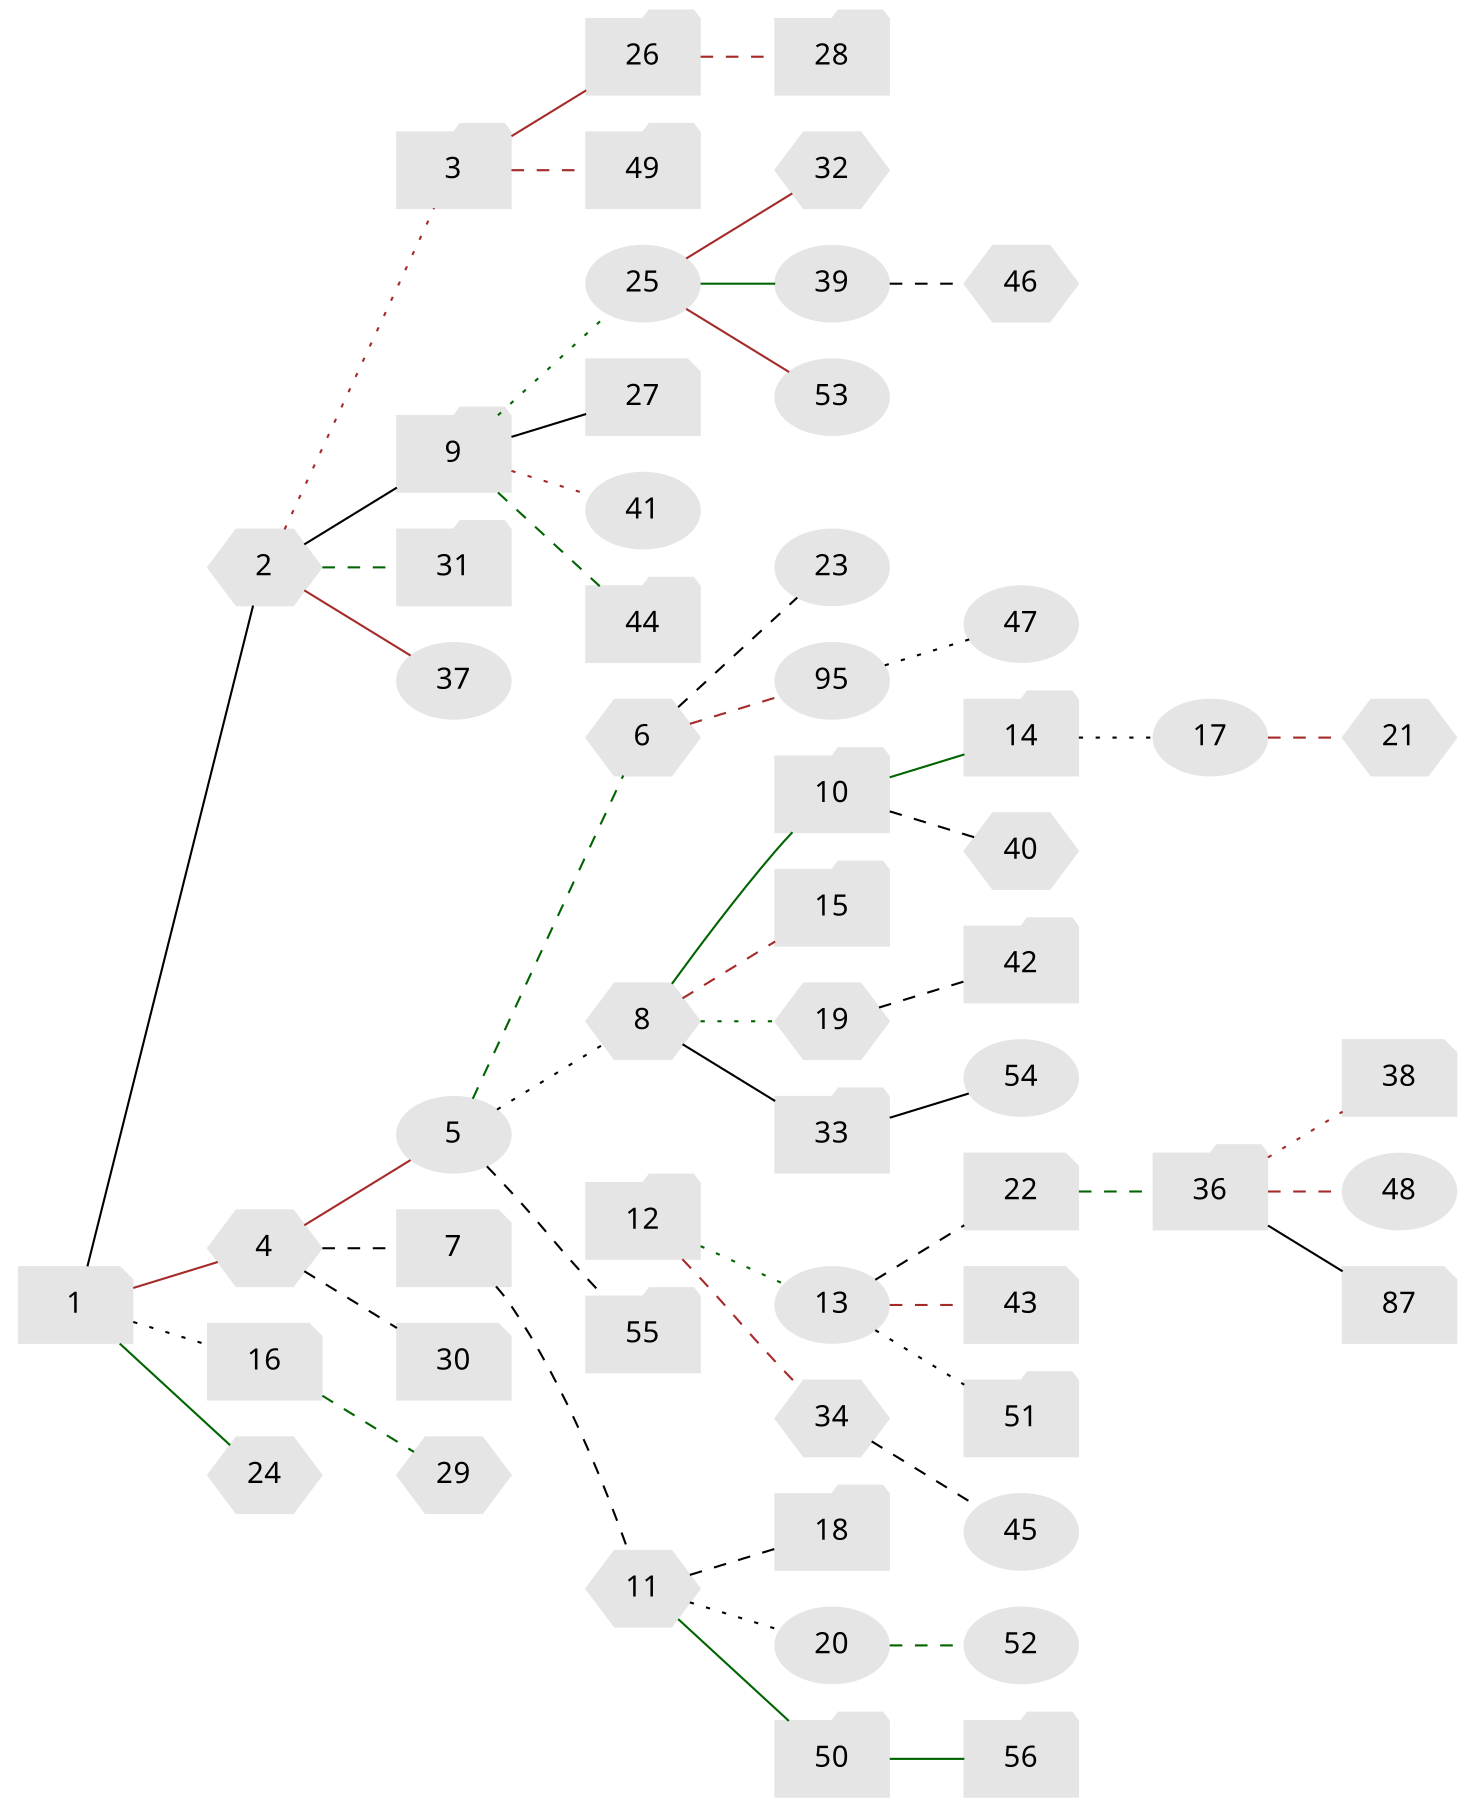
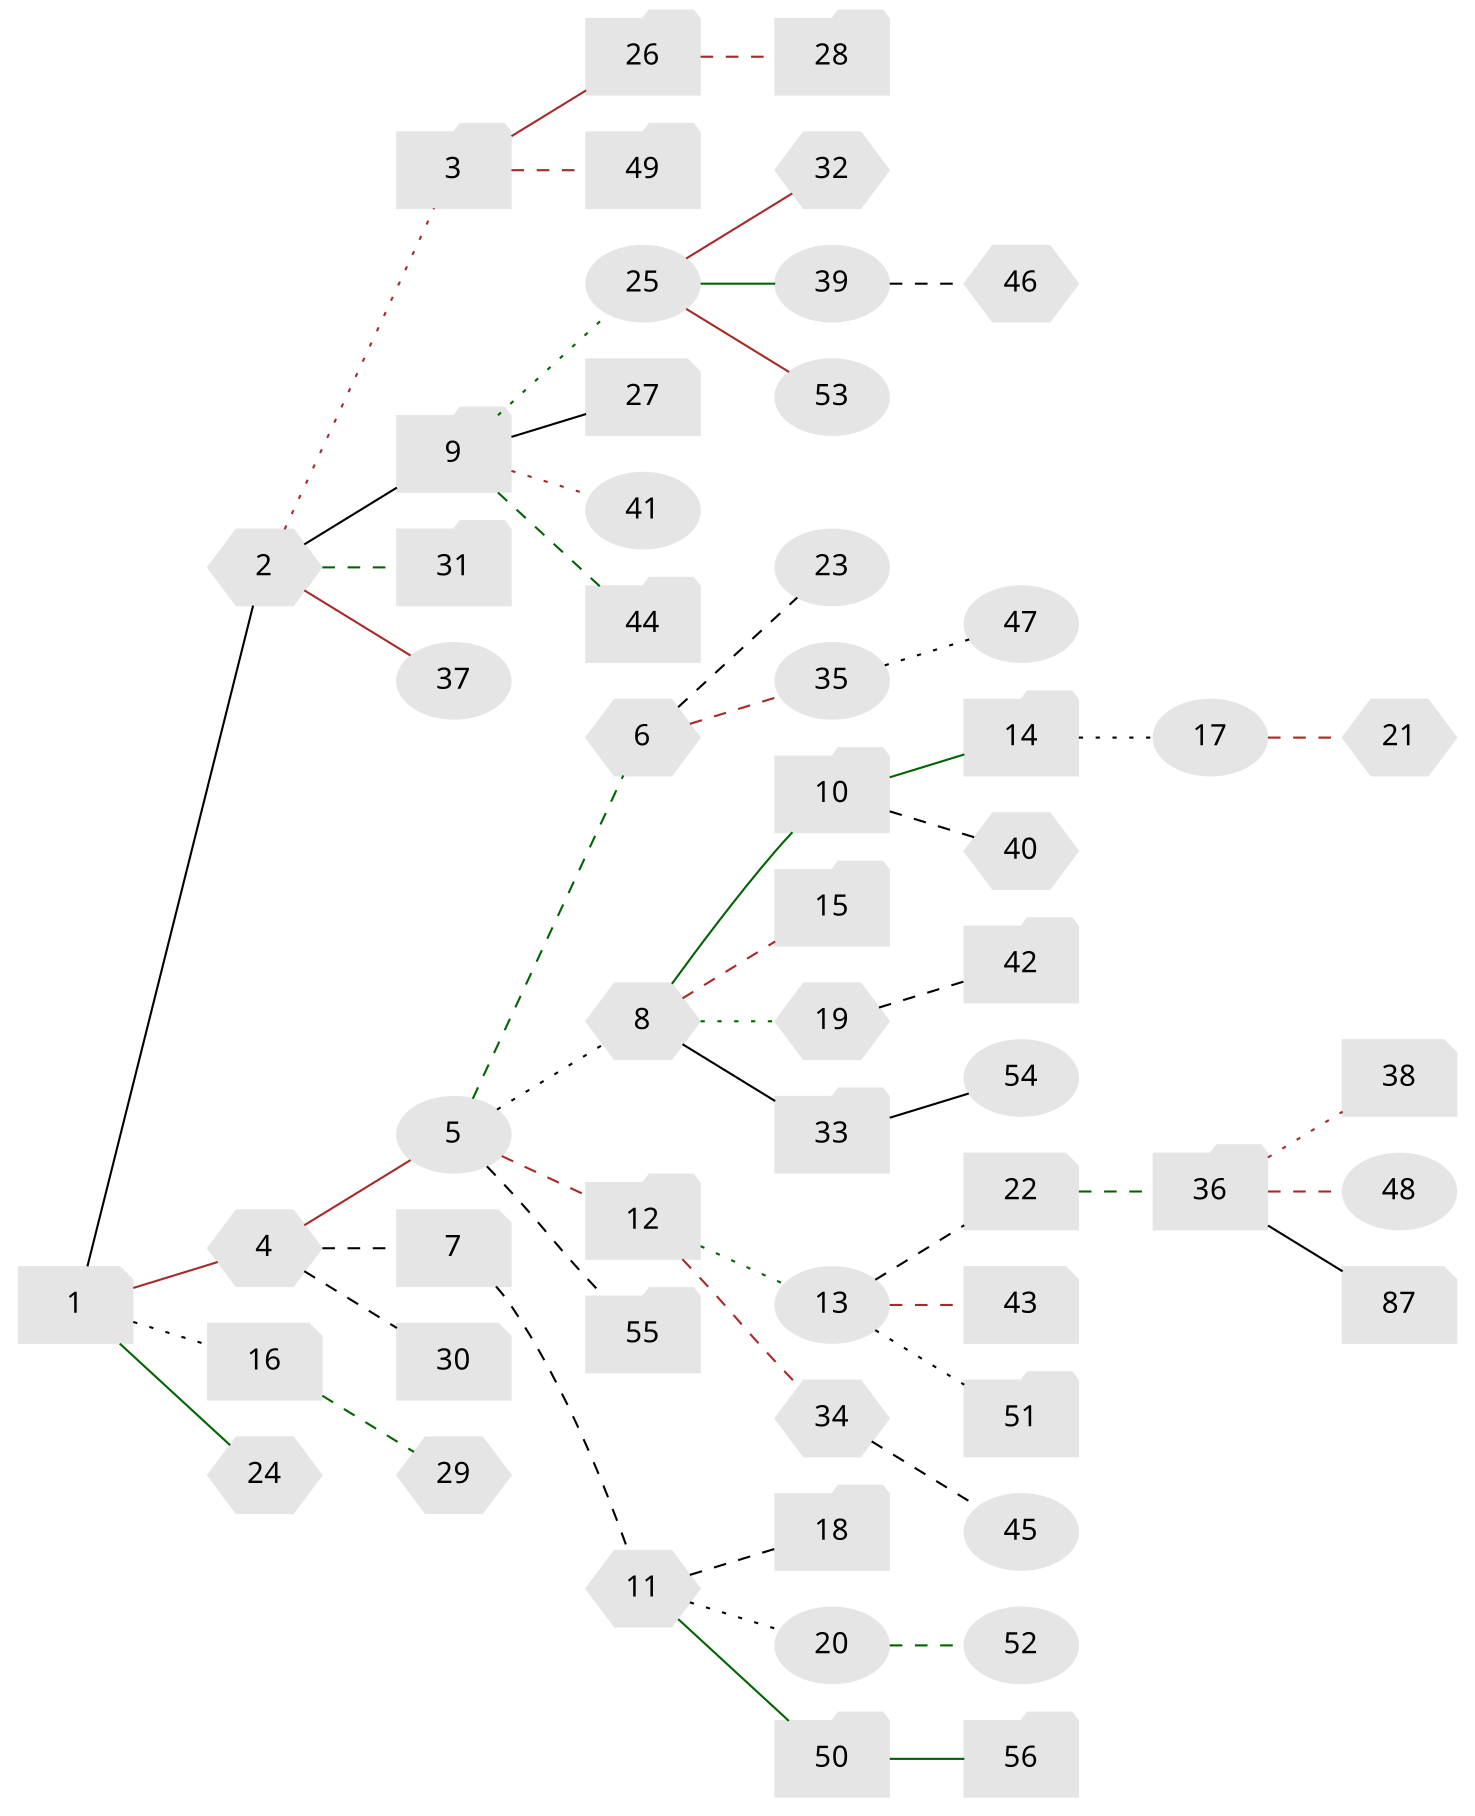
(832, 681) -> (832, 681)
none -> (544, 1176)
